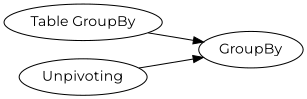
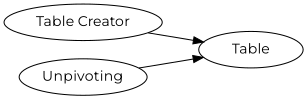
(83, 22) -> (83, 22)
(251, 50) -> (251, 50)
